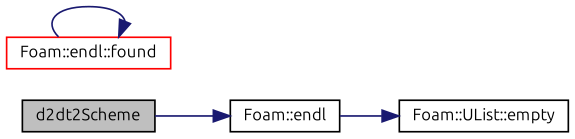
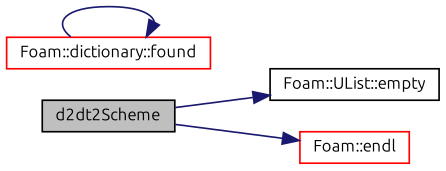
(89, 53) -> (109, 53)
(285, 116) -> (355, 147)
(361, 116) -> (214, 103)
